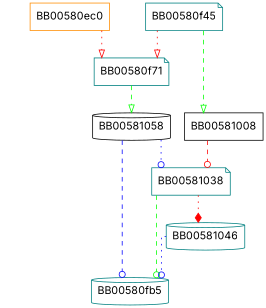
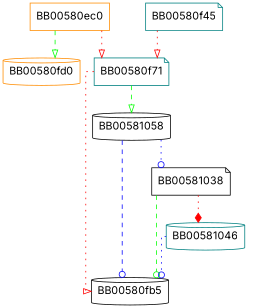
none -> (42, 72)
(224, 127) -> none
none -> (86, 178)
(191, 181) -> (191, 181)
(130, 291) -> (130, 291)
